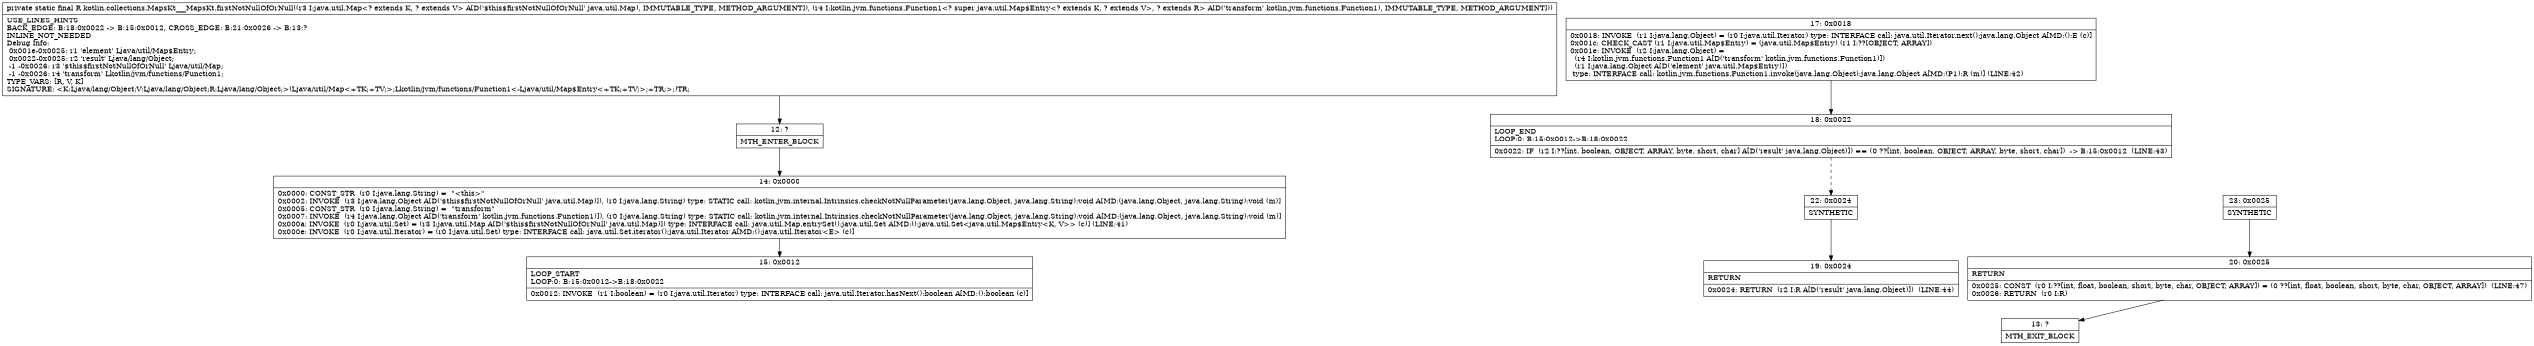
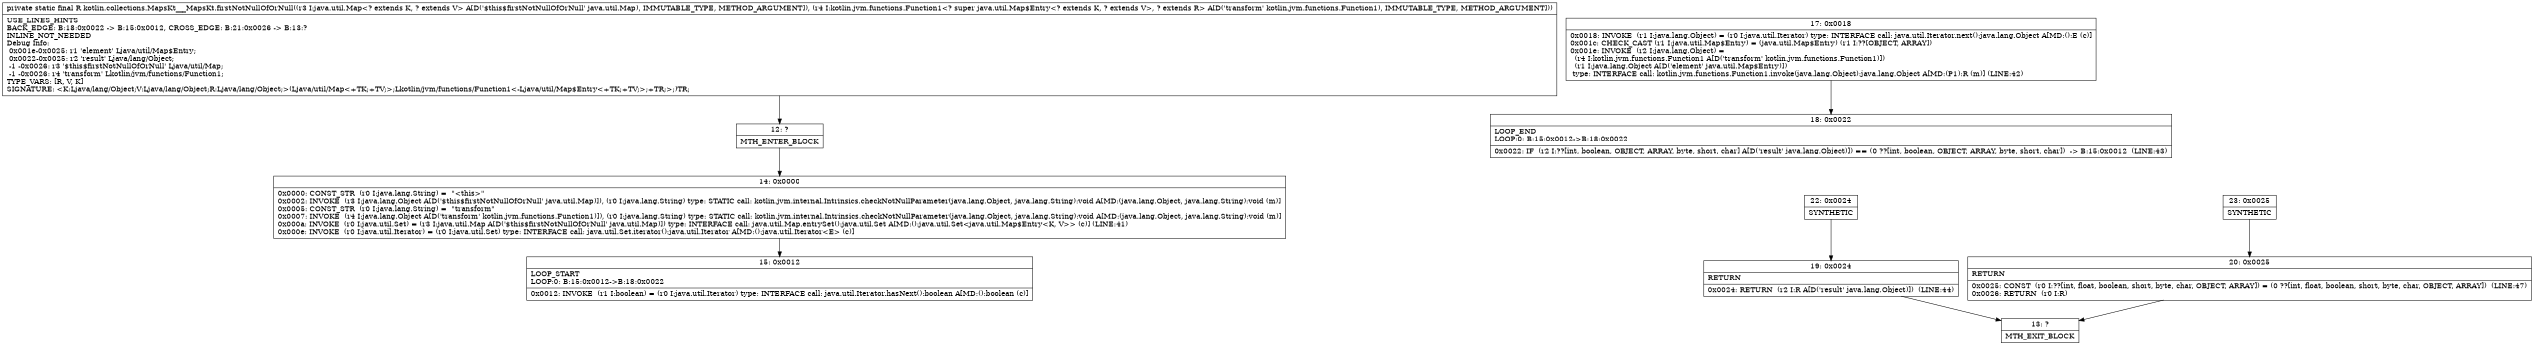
(1831, 174) -> none
none -> (1949, 308)
